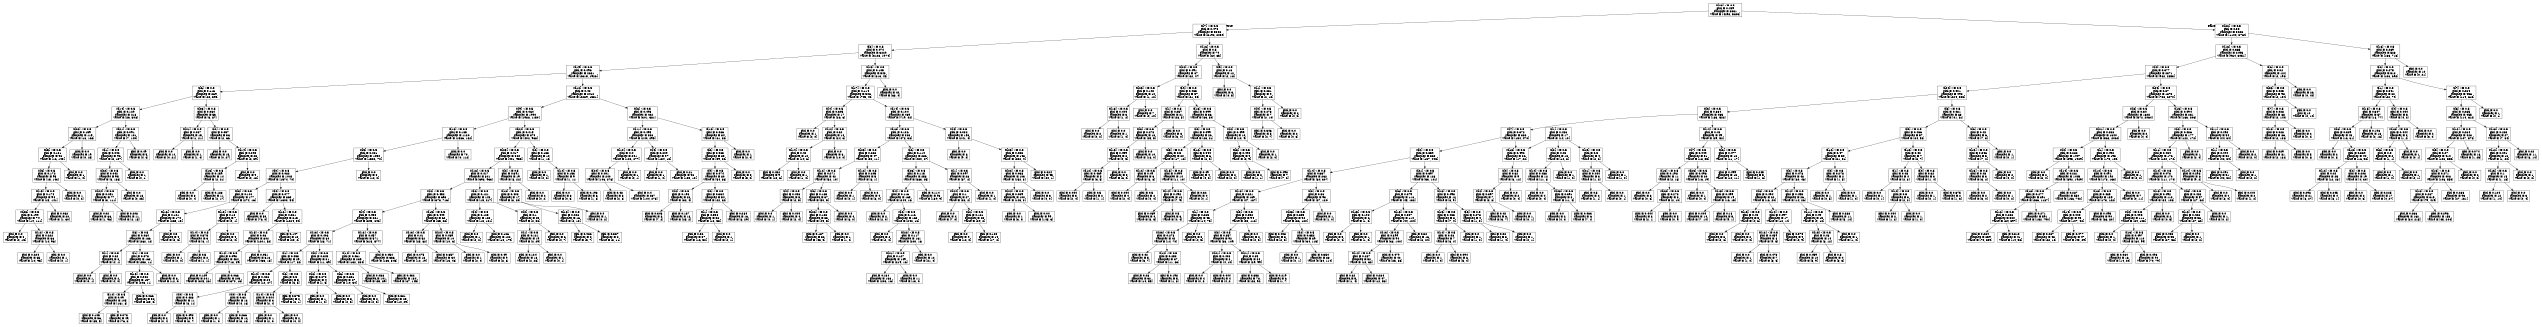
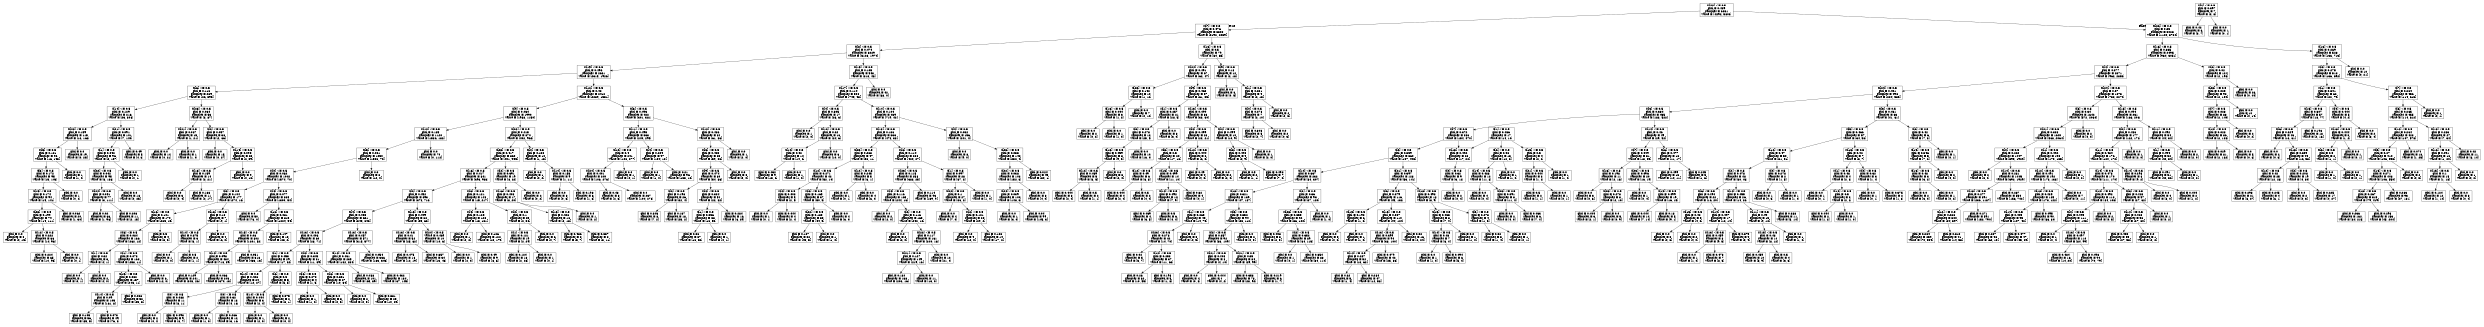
(1498, 185) -> none
(444, 237) -> (434, 237)
(1222, 279) -> (1217, 279)
